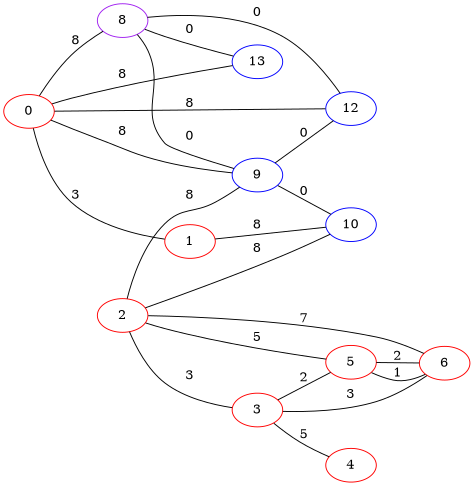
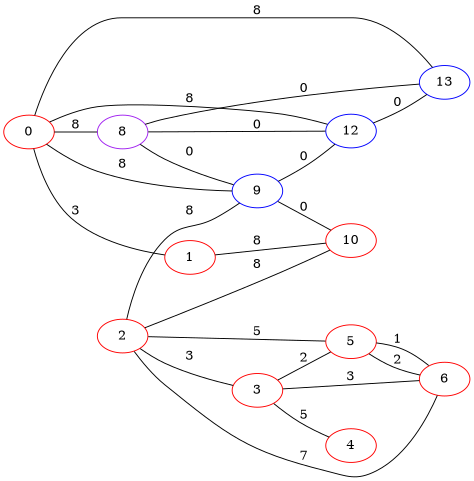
none -> (401, 110)
(351, 225) -> (351, 241)
